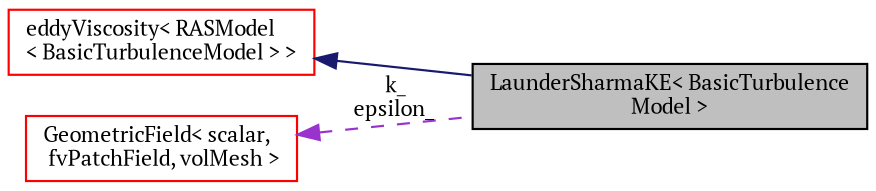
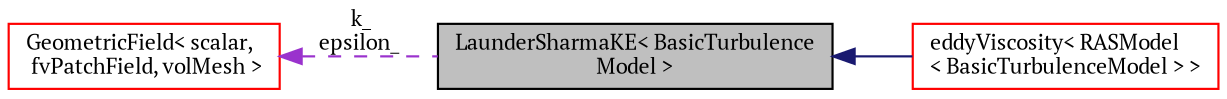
(404, 68) -> (884, 56)
